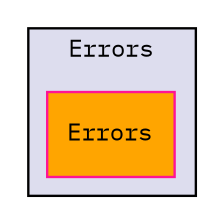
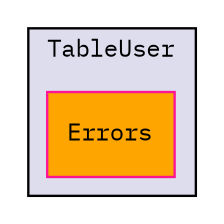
(112, 51) -> (112, 51)
